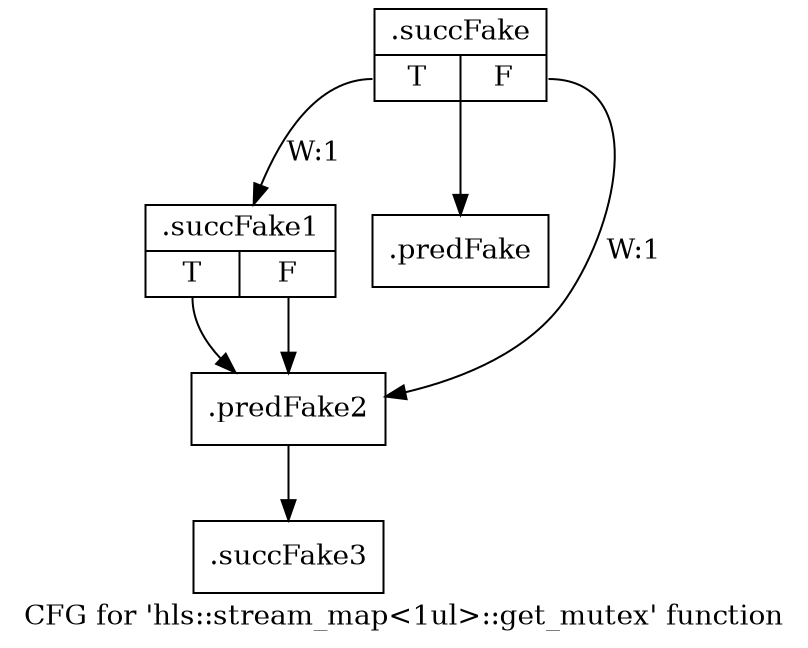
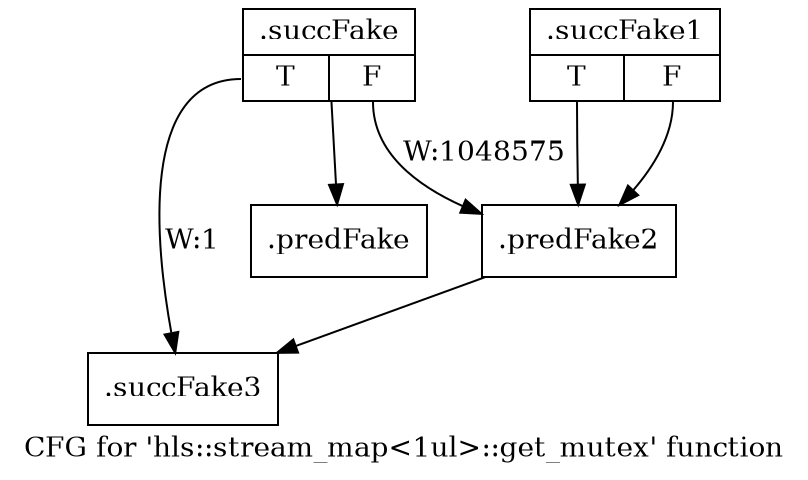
(302, 115) -> (161, 185)
(634, 251) -> (485, 153)
